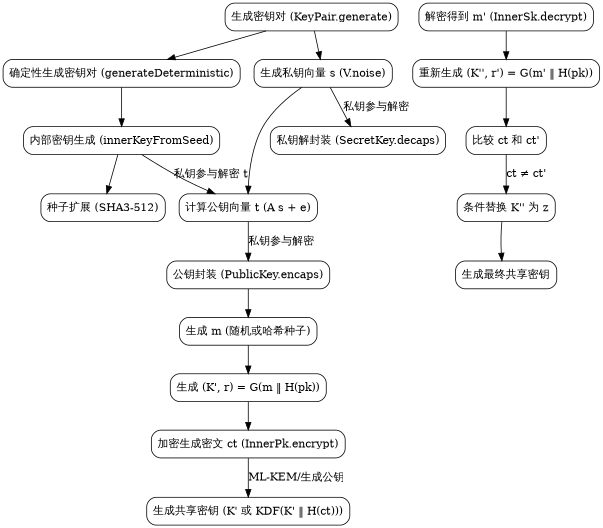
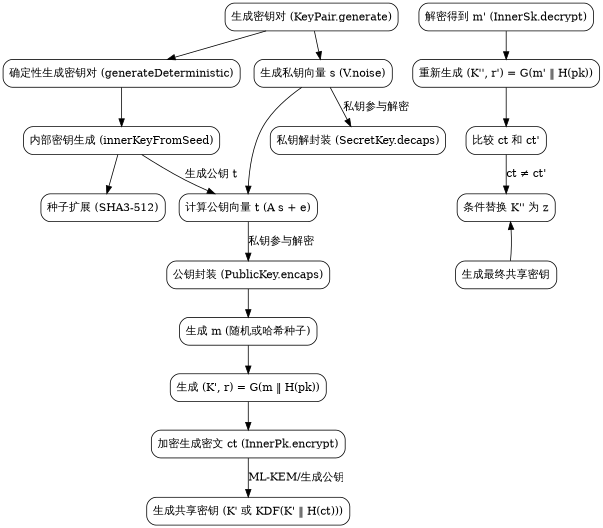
(211, 174) -> (211, 174)
(501, 237) -> (511, 245)
